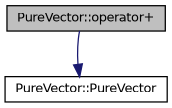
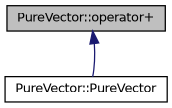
(78, 48) -> (95, 60)
